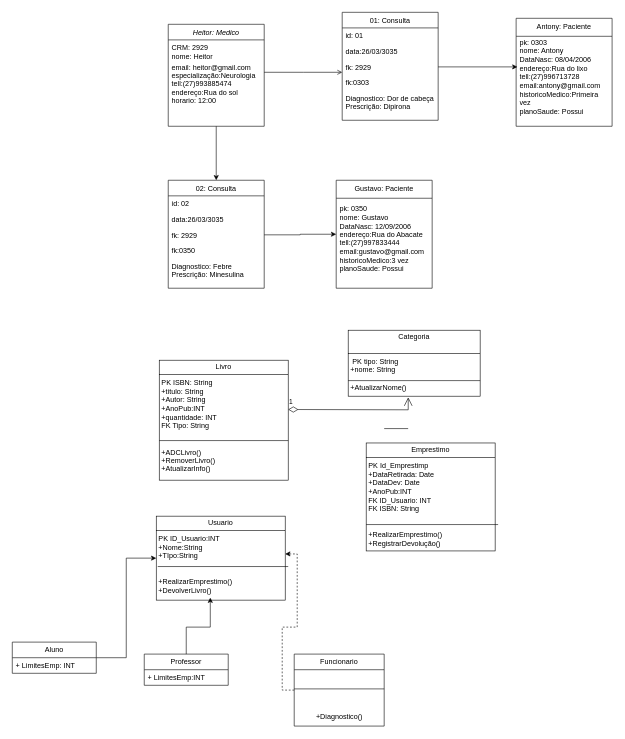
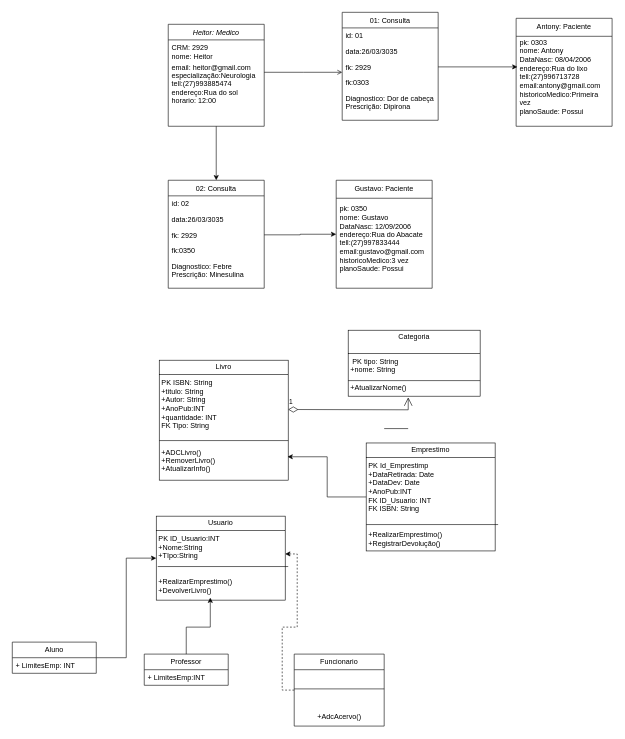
none -> (327, 497)
(340, 717) -> (340, 717)
